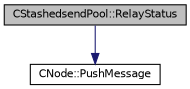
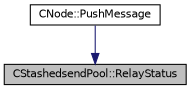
(95, 39) -> (95, 39)
